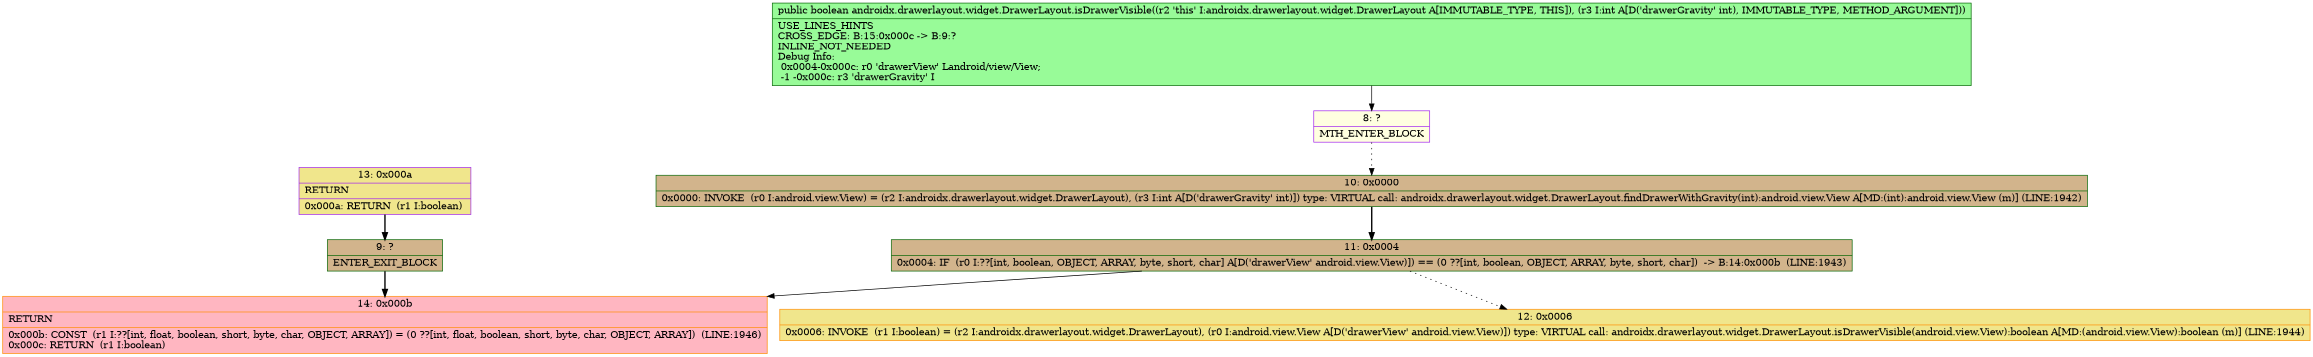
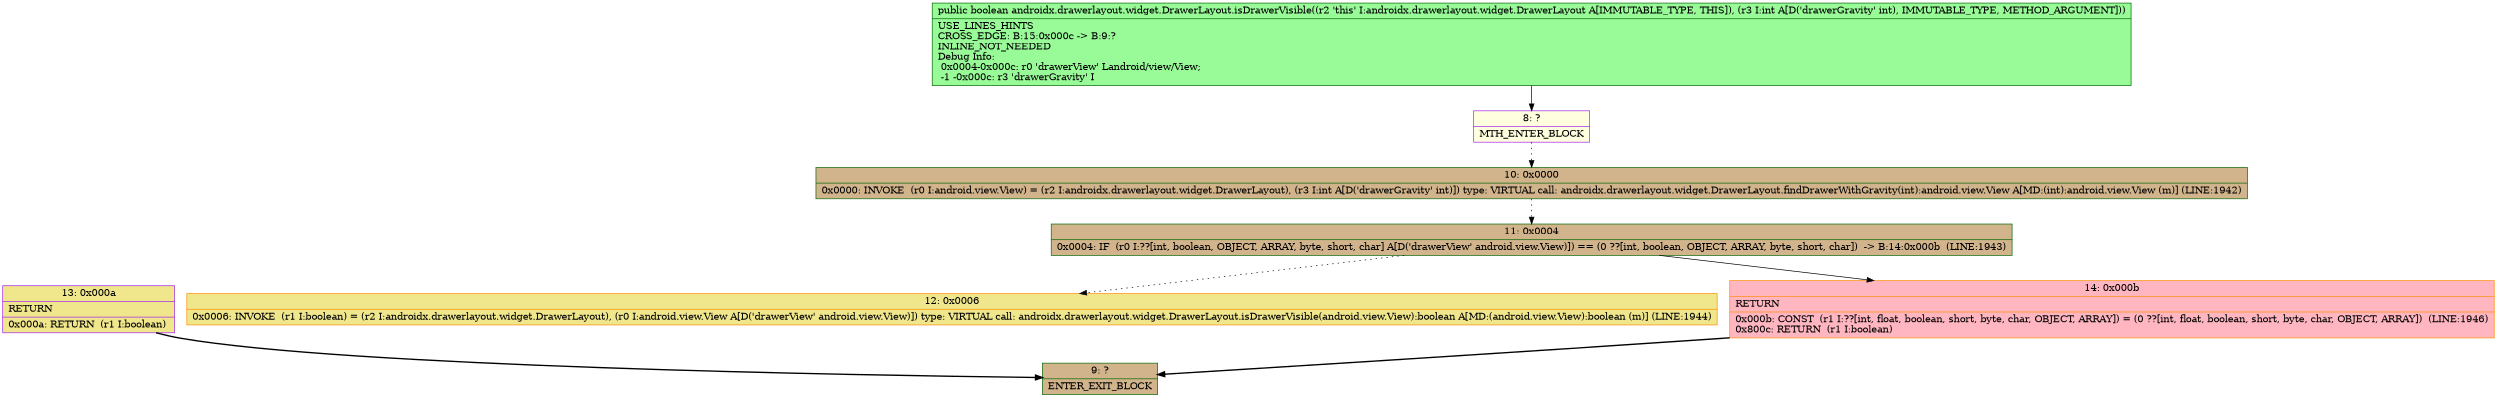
(1372, 220) -> (1532, 208)
(385, 280) -> (1447, 356)
(88, 345) -> (1815, 330)
